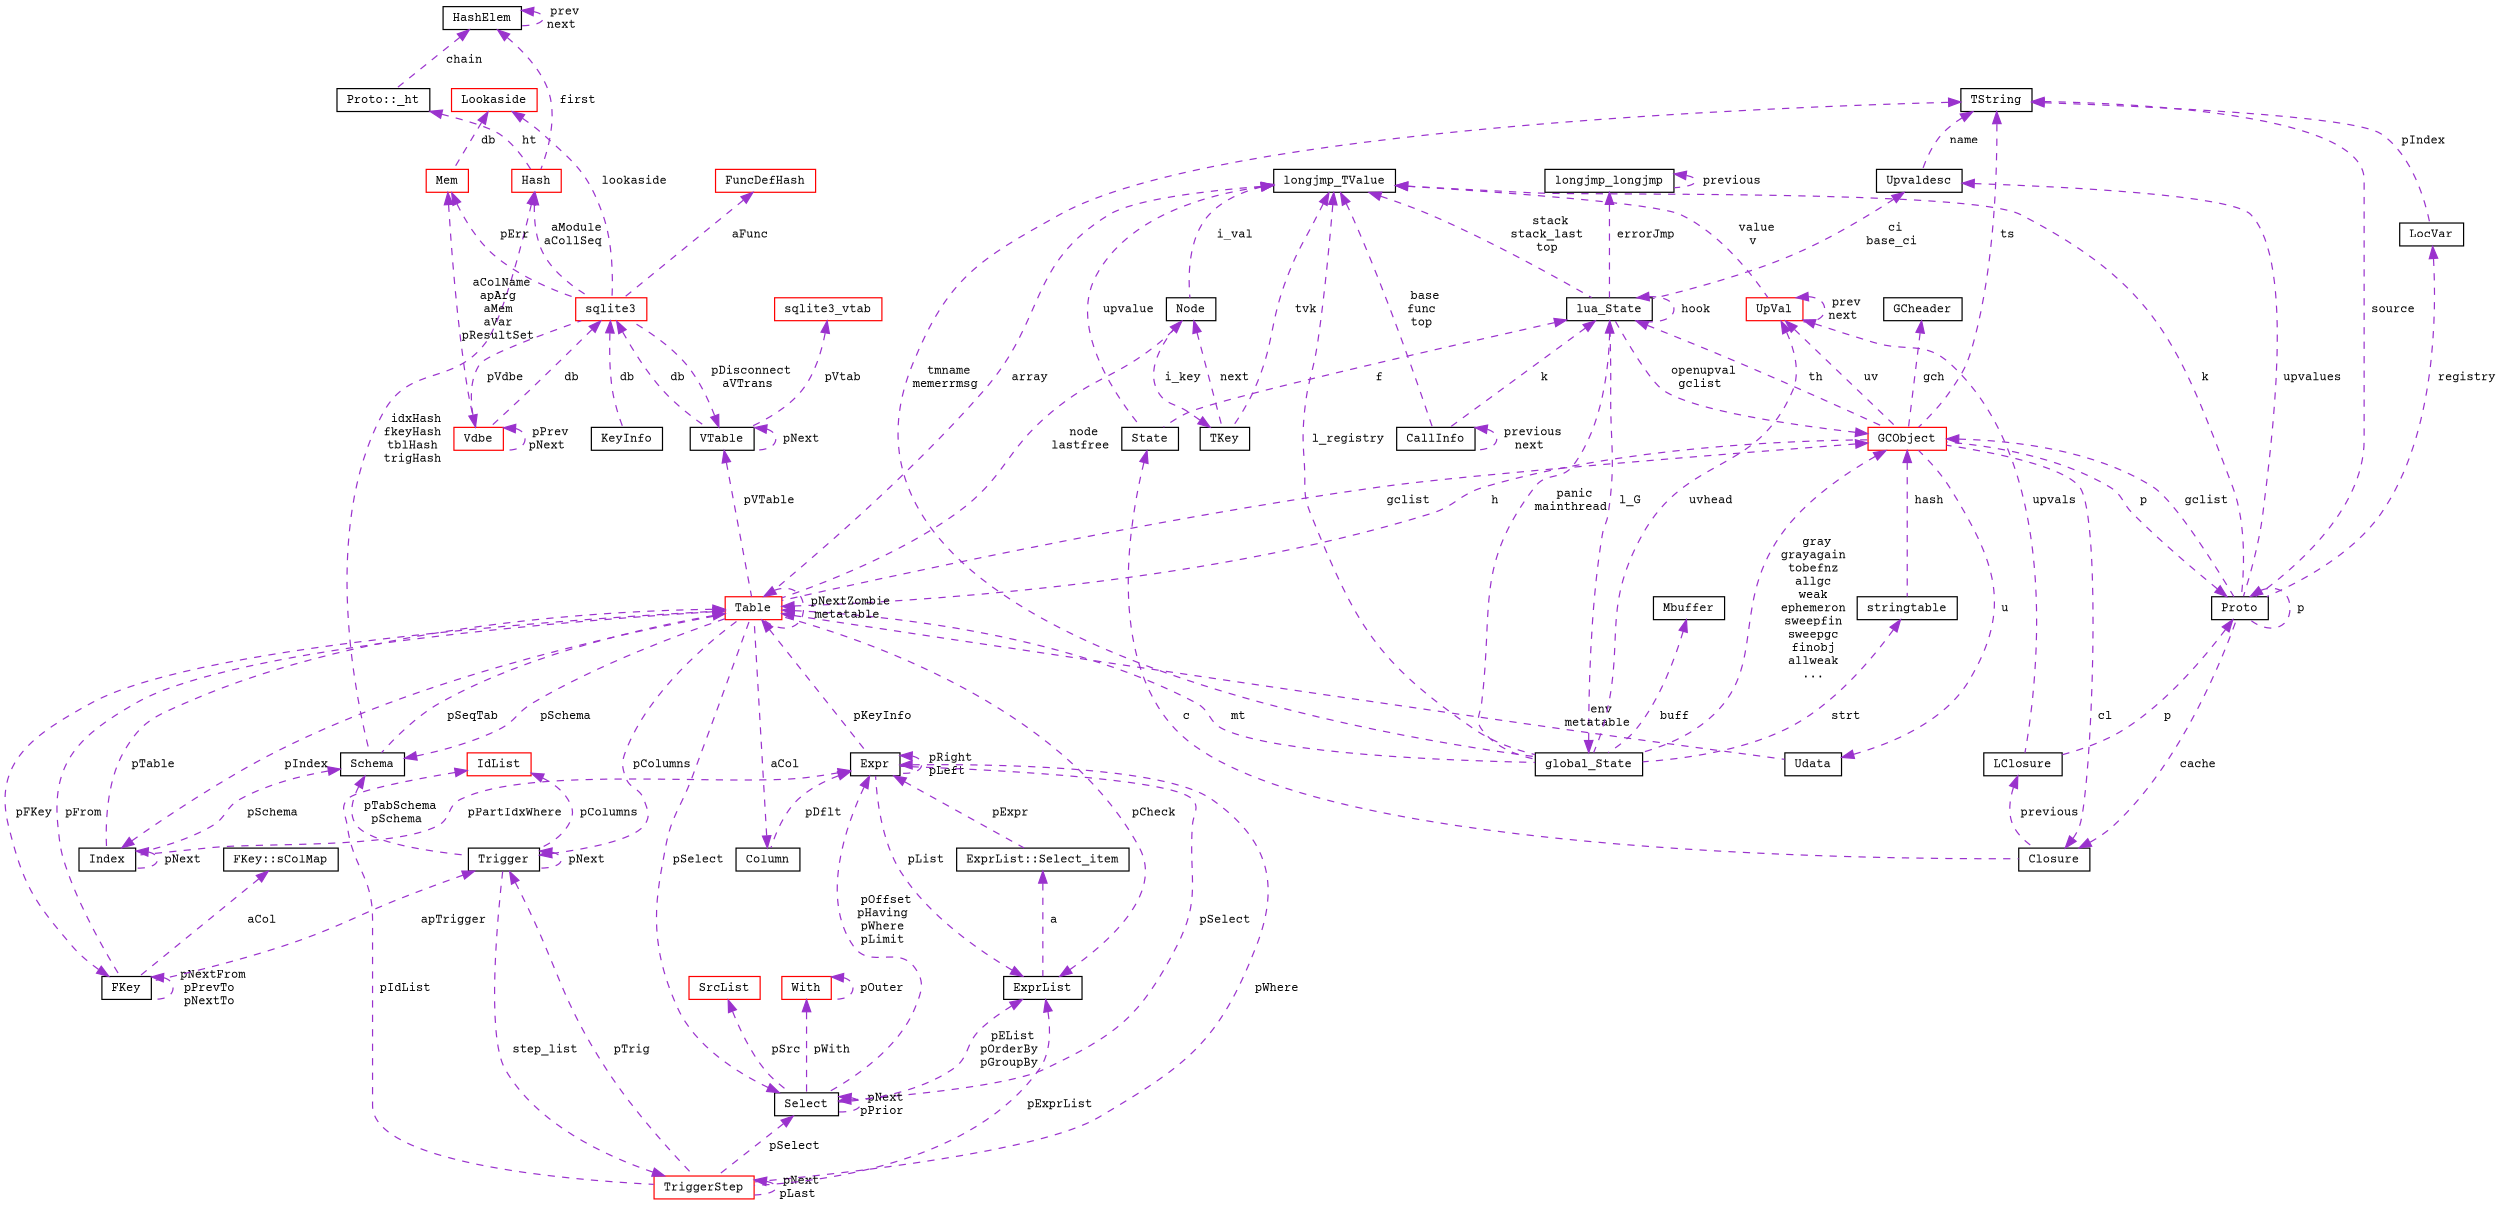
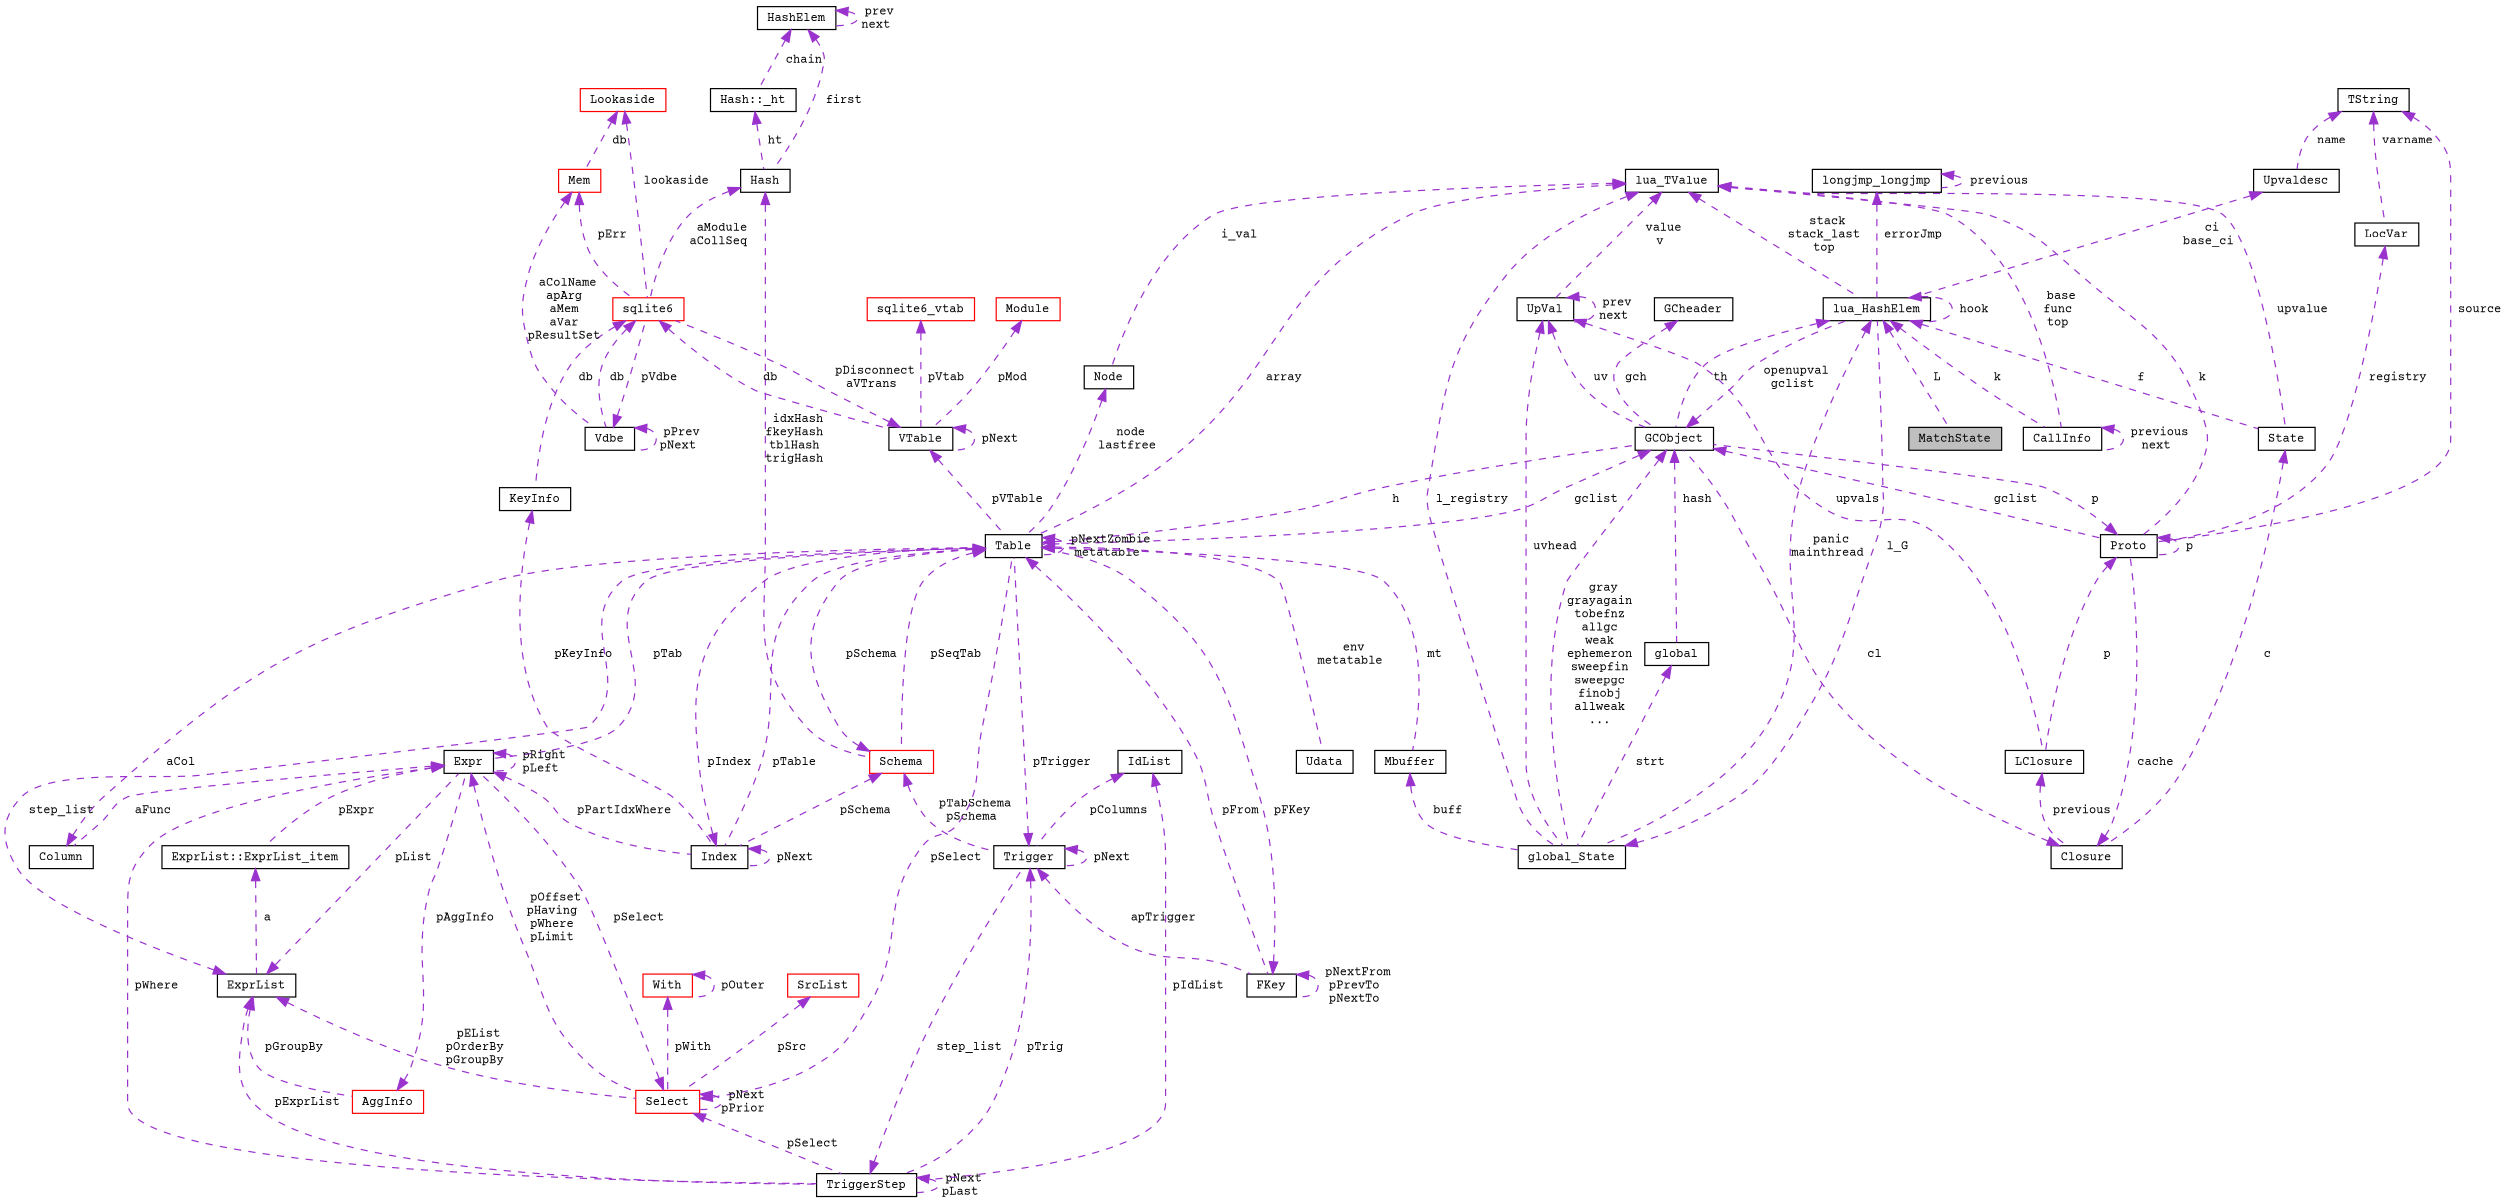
(383, 100) -> (753, 100)
(2420, 140) -> (2404, 140)
(537, 181) -> (765, 181)
(766, 181) -> none
(1335, 181) -> (1672, 181)
(997, 252) -> none
(2271, 265) -> none
(1986, 285) -> none
(611, 309) -> (648, 309)
(828, 309) -> (921, 309)
none -> (1028, 309)
(1609, 309) -> (1877, 309)
(1775, 309) -> (1545, 309)
(479, 439) -> (610, 439)
(1225, 439) -> none
(1907, 439) -> (1674, 439)
none -> (1955, 439)
(754, 608) -> (1014, 546)
(1907, 608) -> (1677, 654)
(1991, 627) -> none
(1168, 690) -> (1309, 564)
(879, 716) -> (665, 654)
none -> (542, 717)
(373, 764) -> (902, 762)
(499, 764) -> (1150, 762)
(659, 764) -> (1059, 762)
(820, 813) -> (150, 810)
(1151, 813) -> (58, 810)
(281, 860) -> none
(1043, 860) -> (255, 857)
none -> (388, 1102)
(807, 1104) -> (668, 1102)
(704, 1187) -> (867, 1185)
